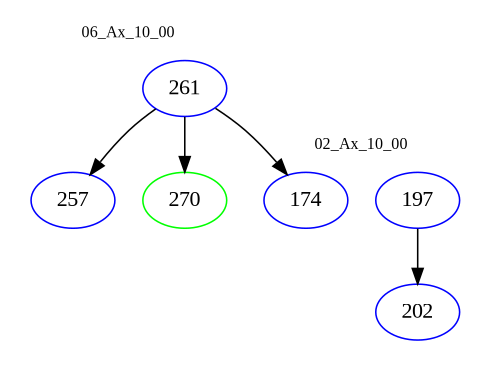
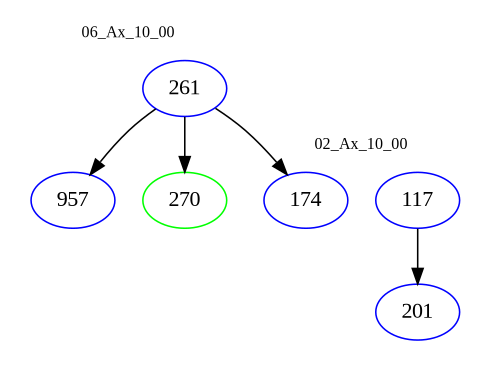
(73, 200) -> (73, 200)
(418, 200) -> (418, 200)
(418, 312) -> (418, 312)
